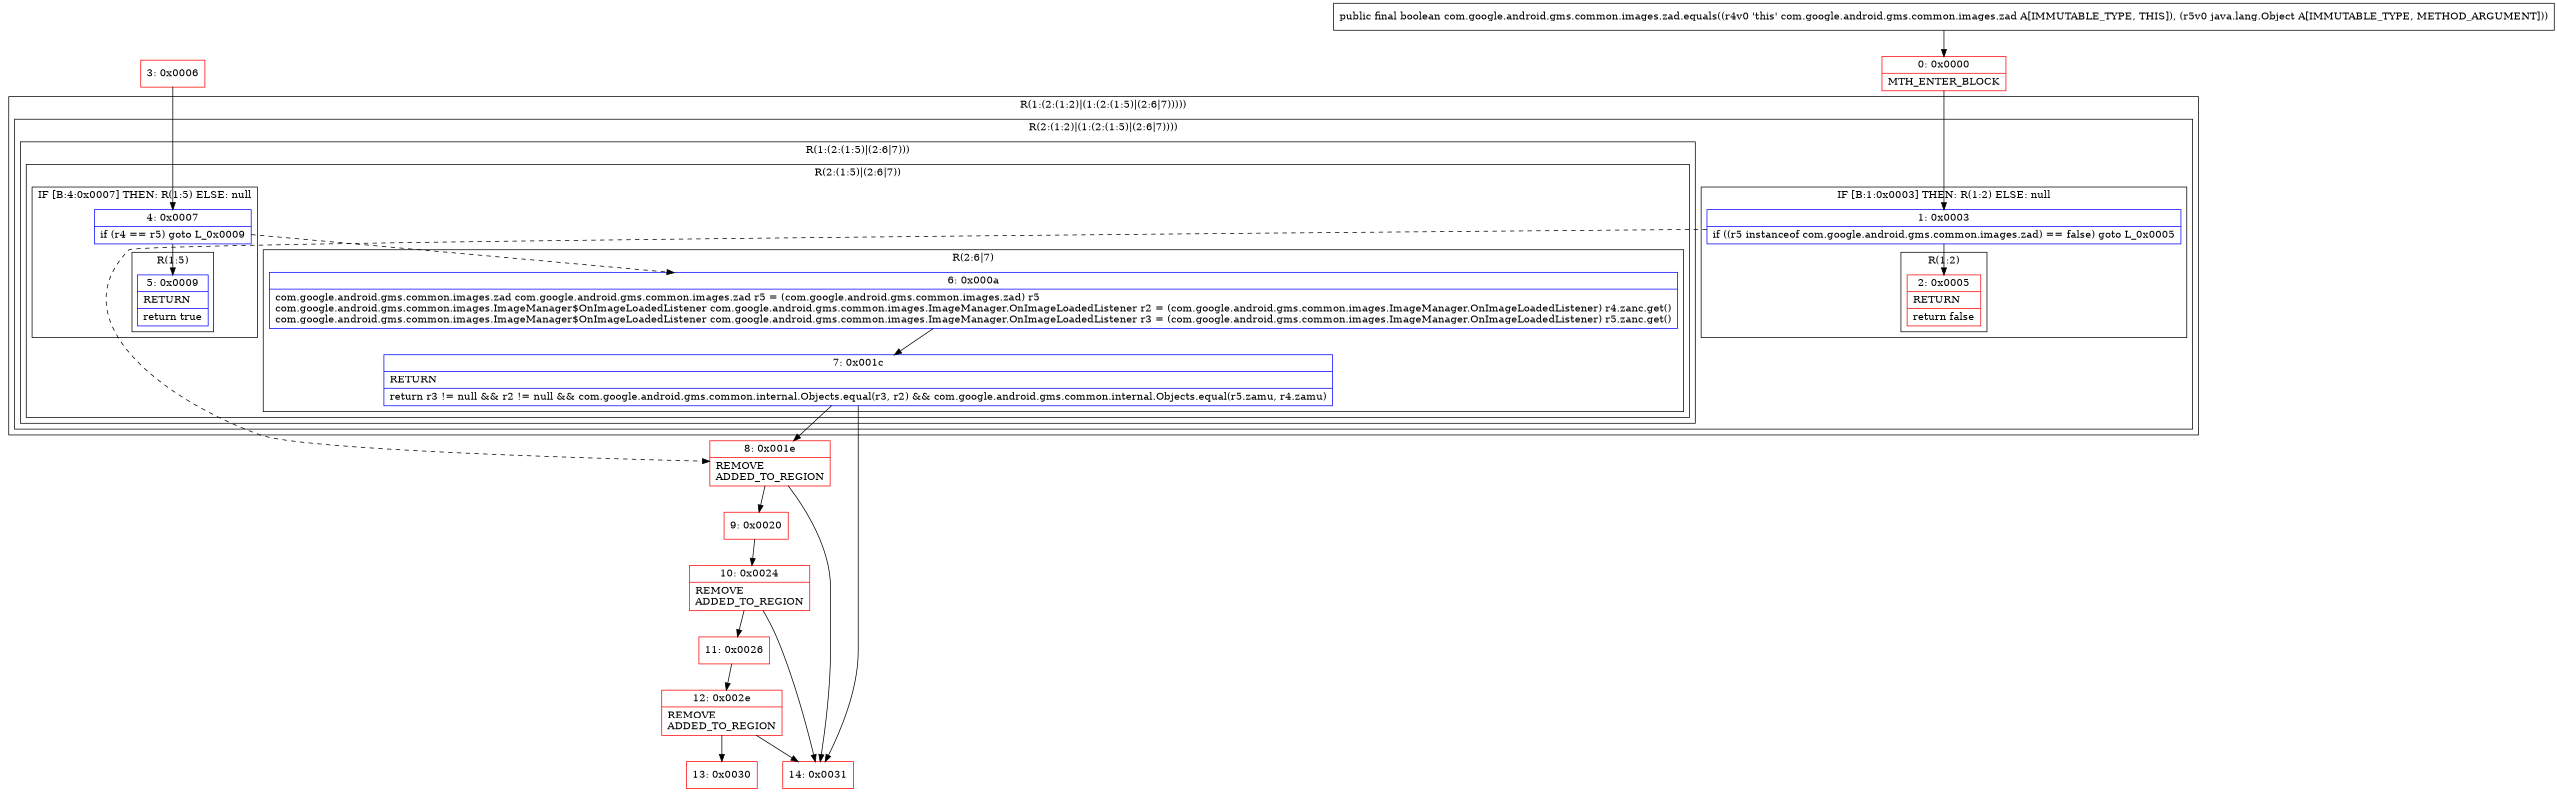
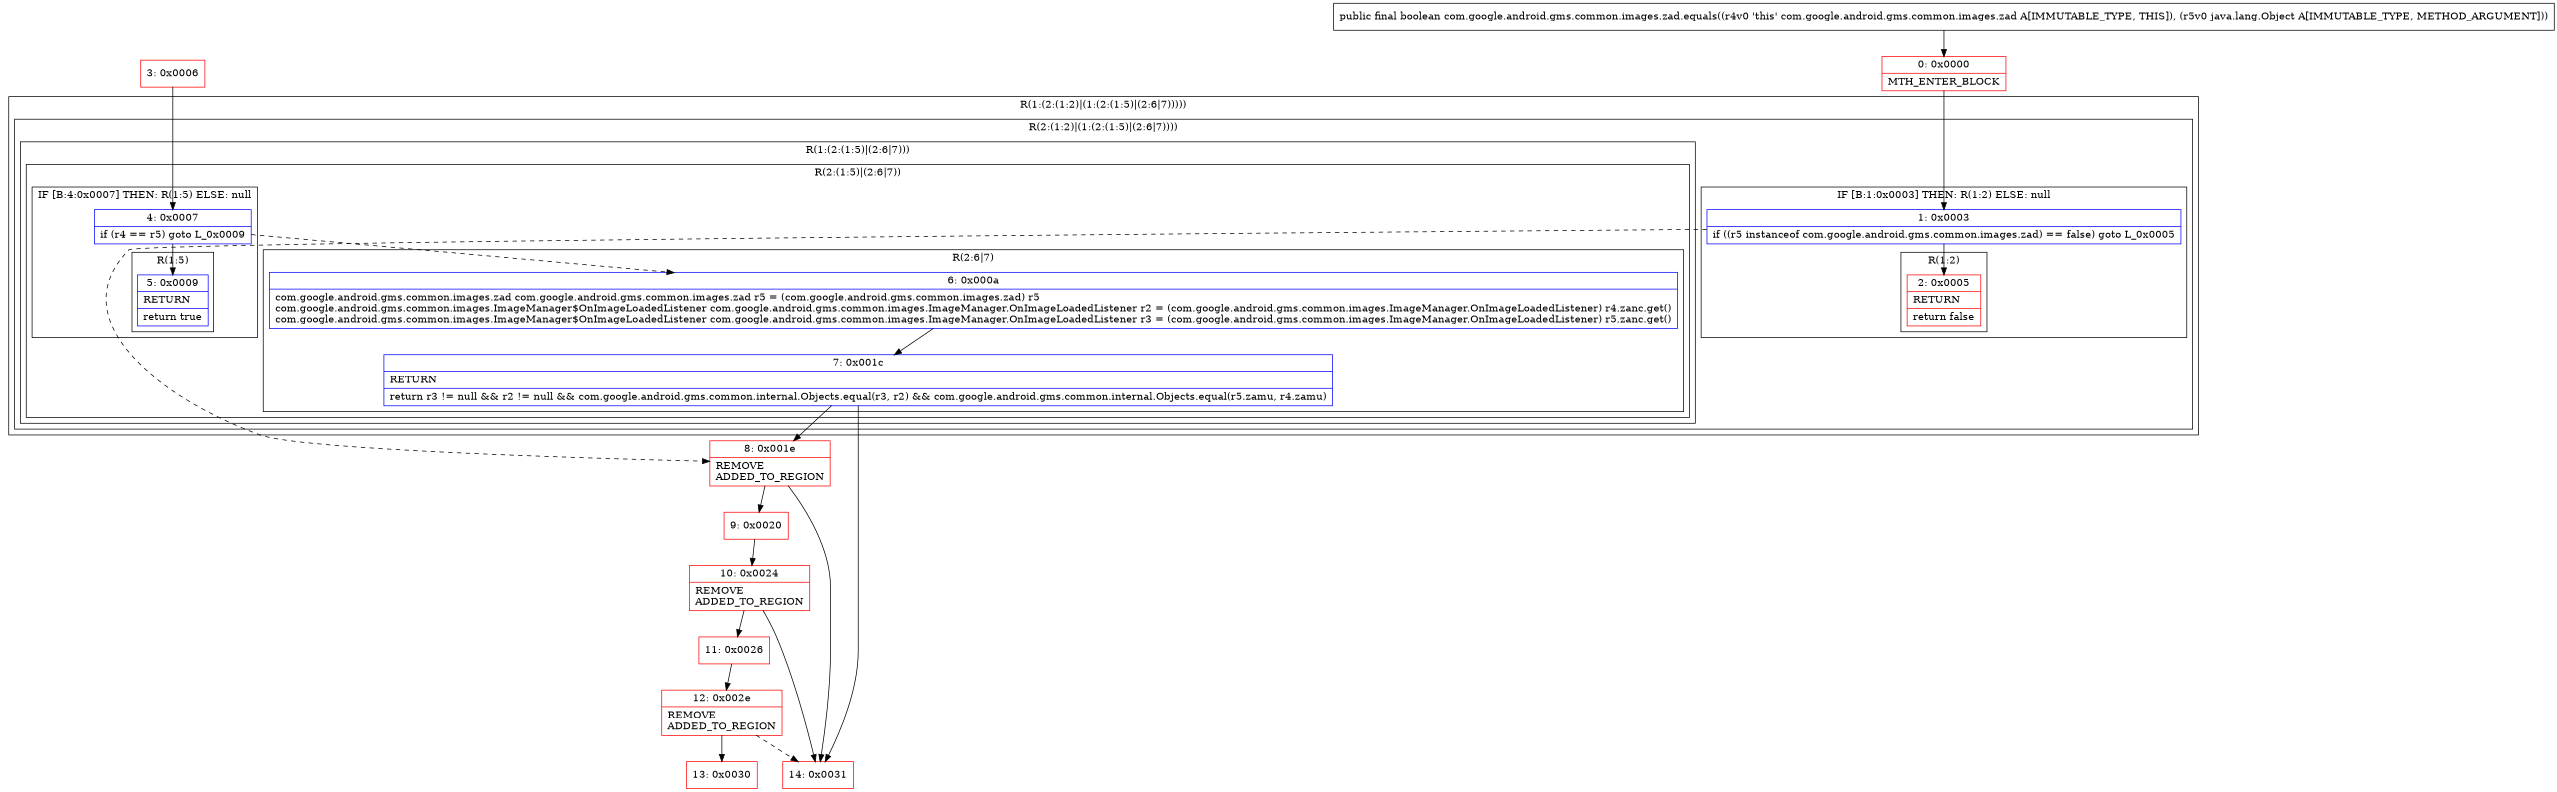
(774, 746) -> (774, 746)
